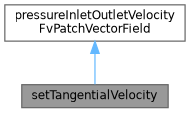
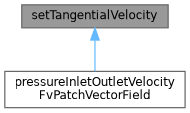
(95, 69) -> (95, 56)
